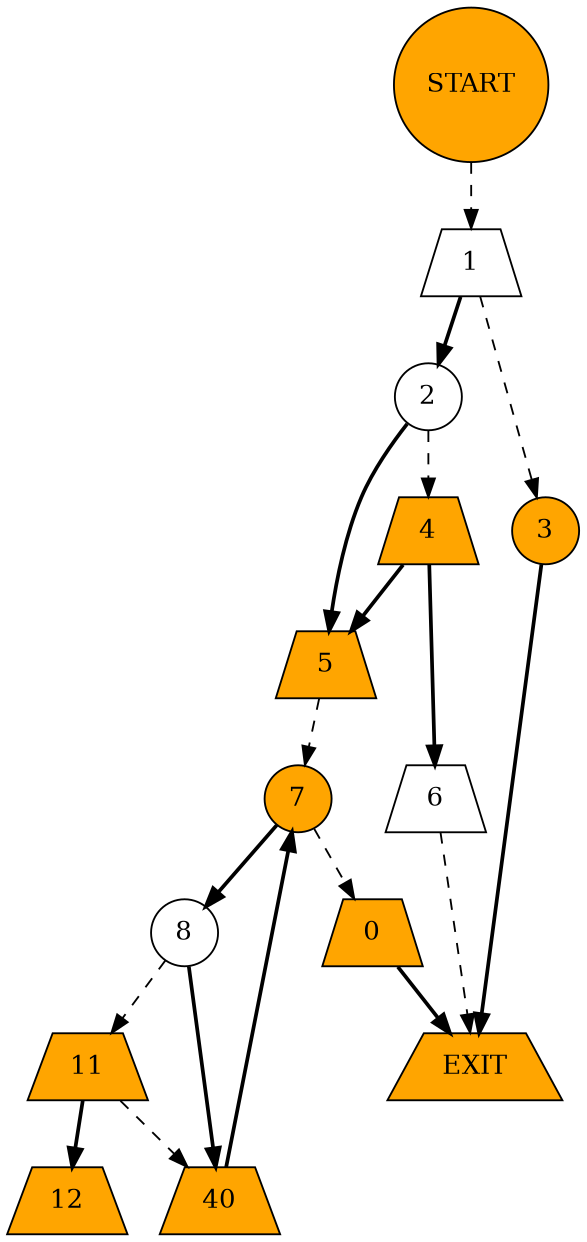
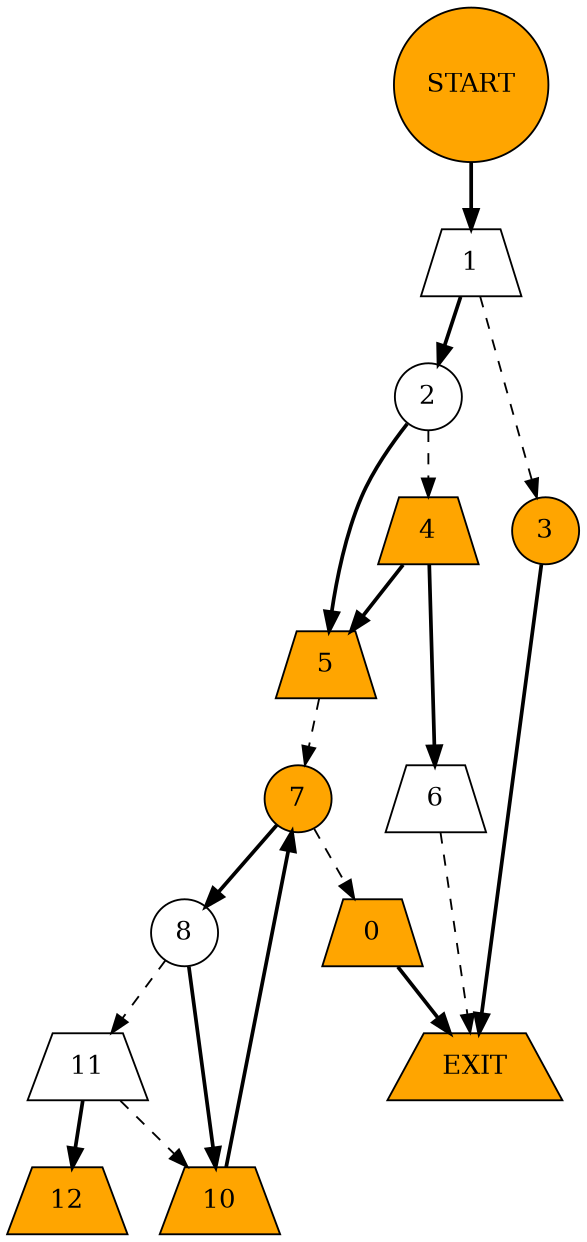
(471, 186) -> (471, 186)
(88, 1067) -> (88, 1067)
(220, 1201) -> (220, 1201)
